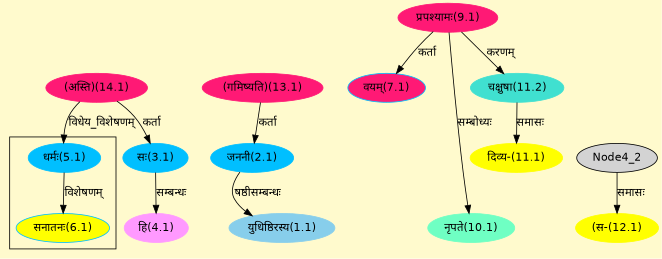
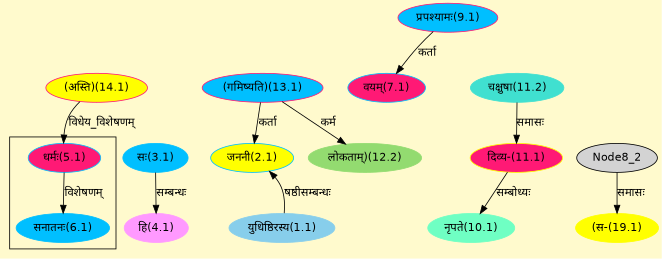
(448, 18) -> (448, 18)
(480, 50) -> none
(97, 88) -> (97, 88)
(263, 88) -> (263, 88)
(134, 117) -> none
(457, 119) -> (496, 189)
(64, 158) -> (64, 158)
(252, 158) -> (252, 158)
none -> (365, 158)
(516, 158) -> (516, 158)
(617, 158) -> (617, 158)
(233, 193) -> (283, 194)
(63, 228) -> (63, 228)
(617, 228) -> (617, 228)
